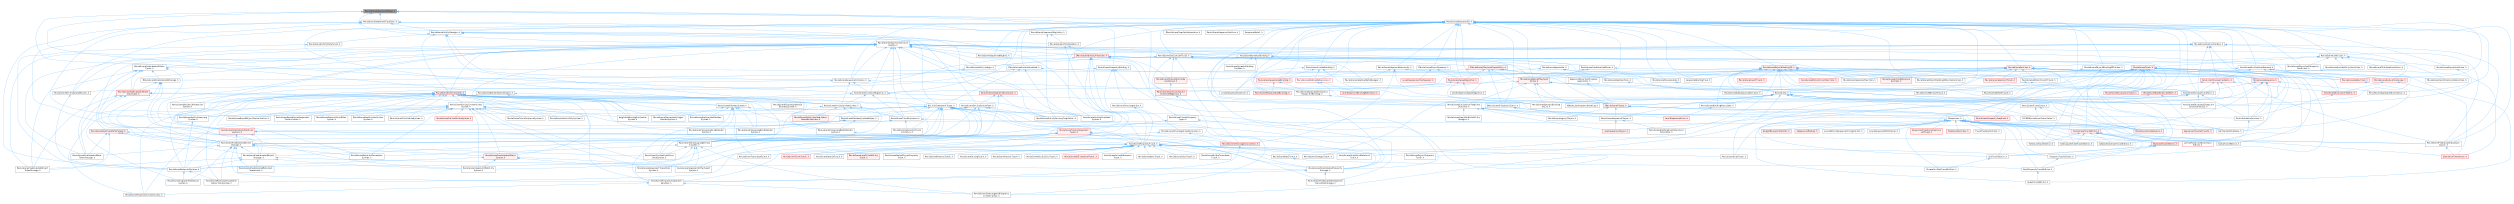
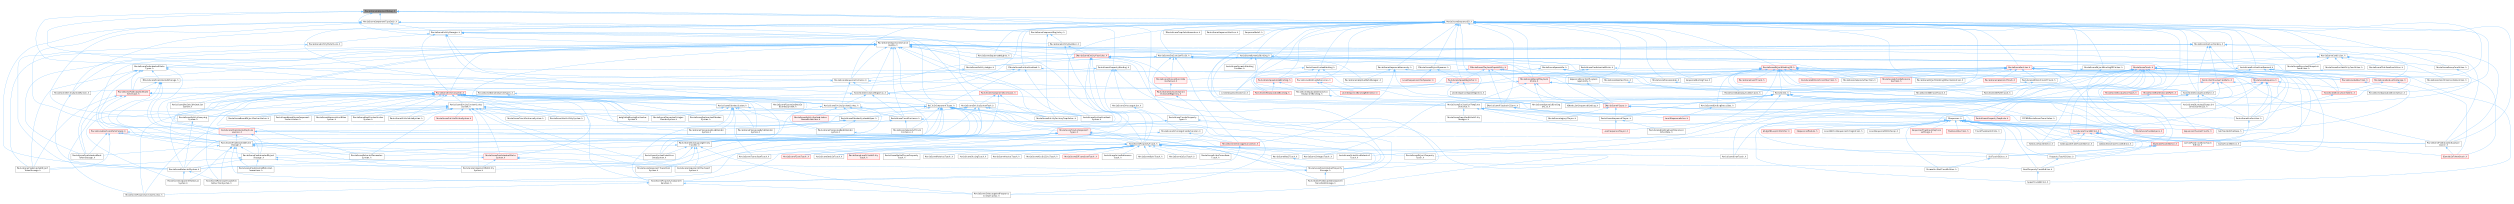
(2035, 106) -> none
